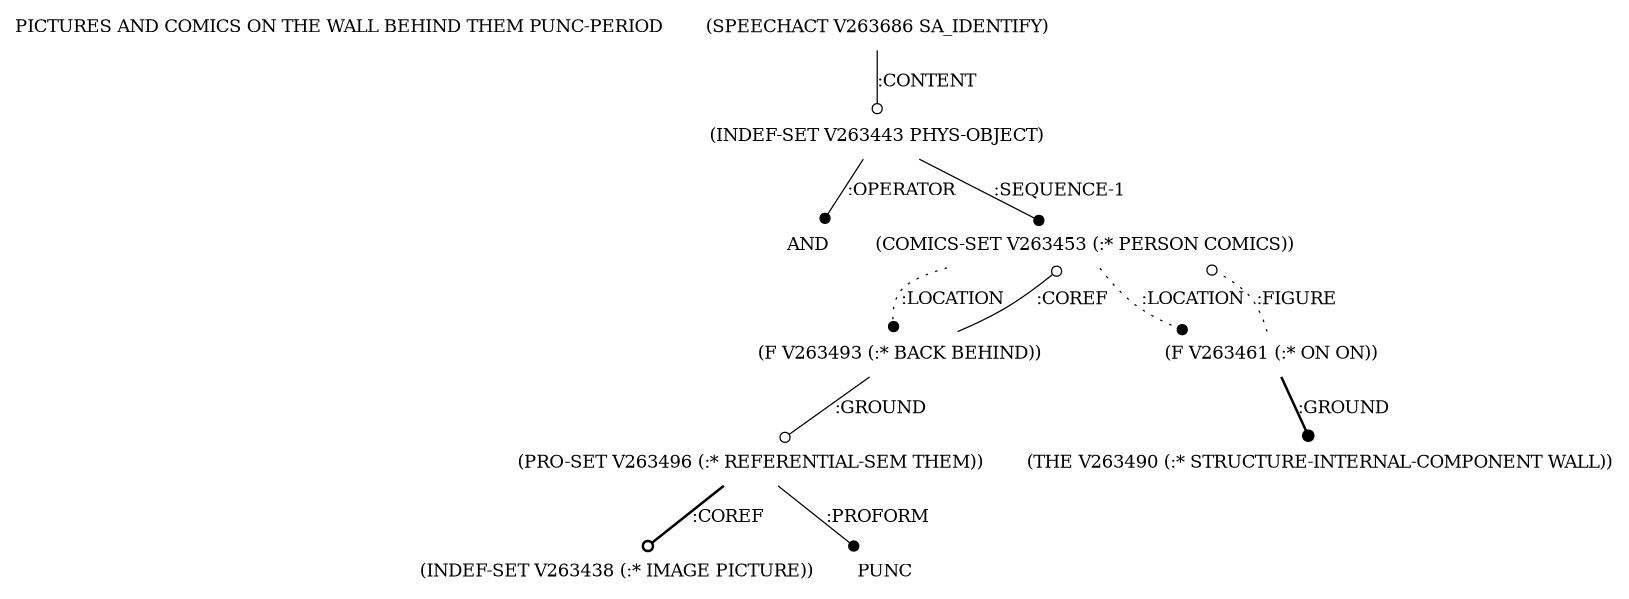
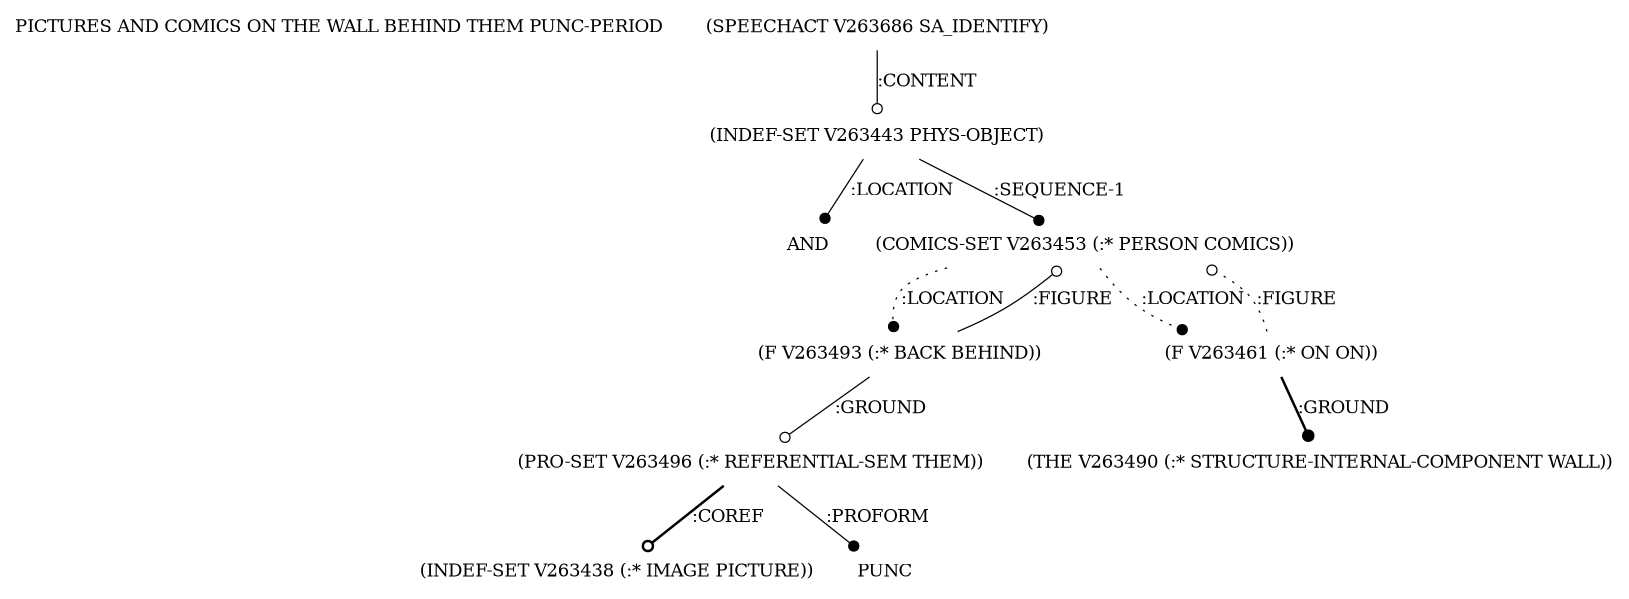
(902, 191) -> (902, 191)
(1072, 300) -> (1072, 300)
